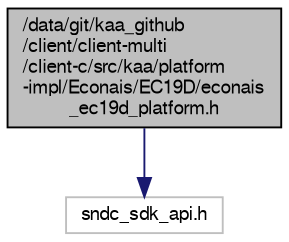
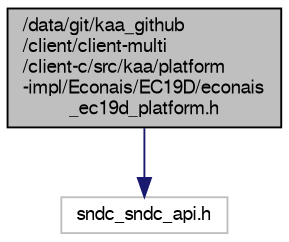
(144, 215) -> (144, 215)
